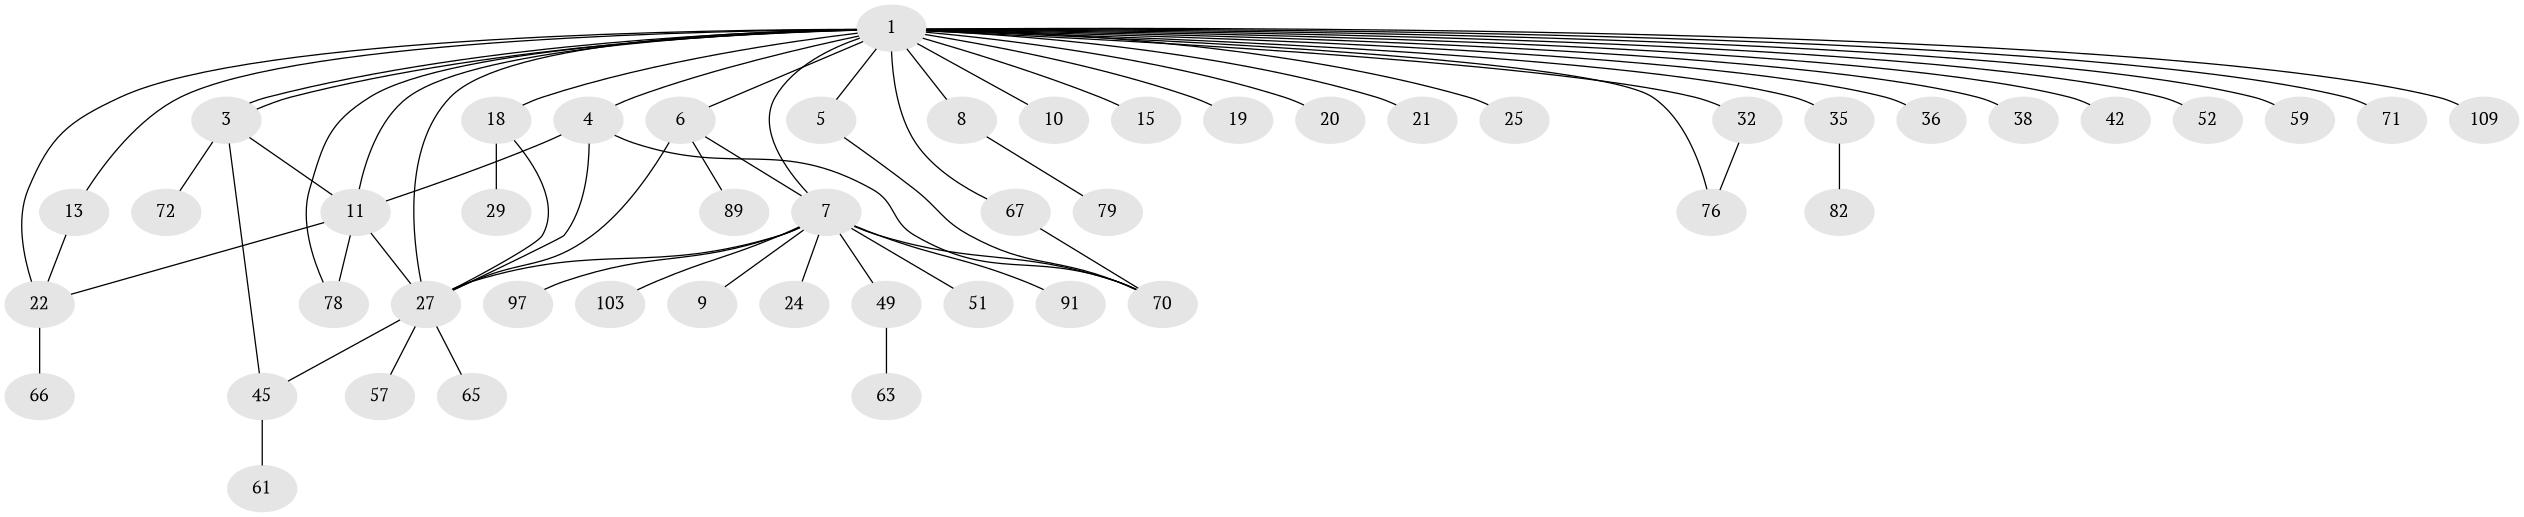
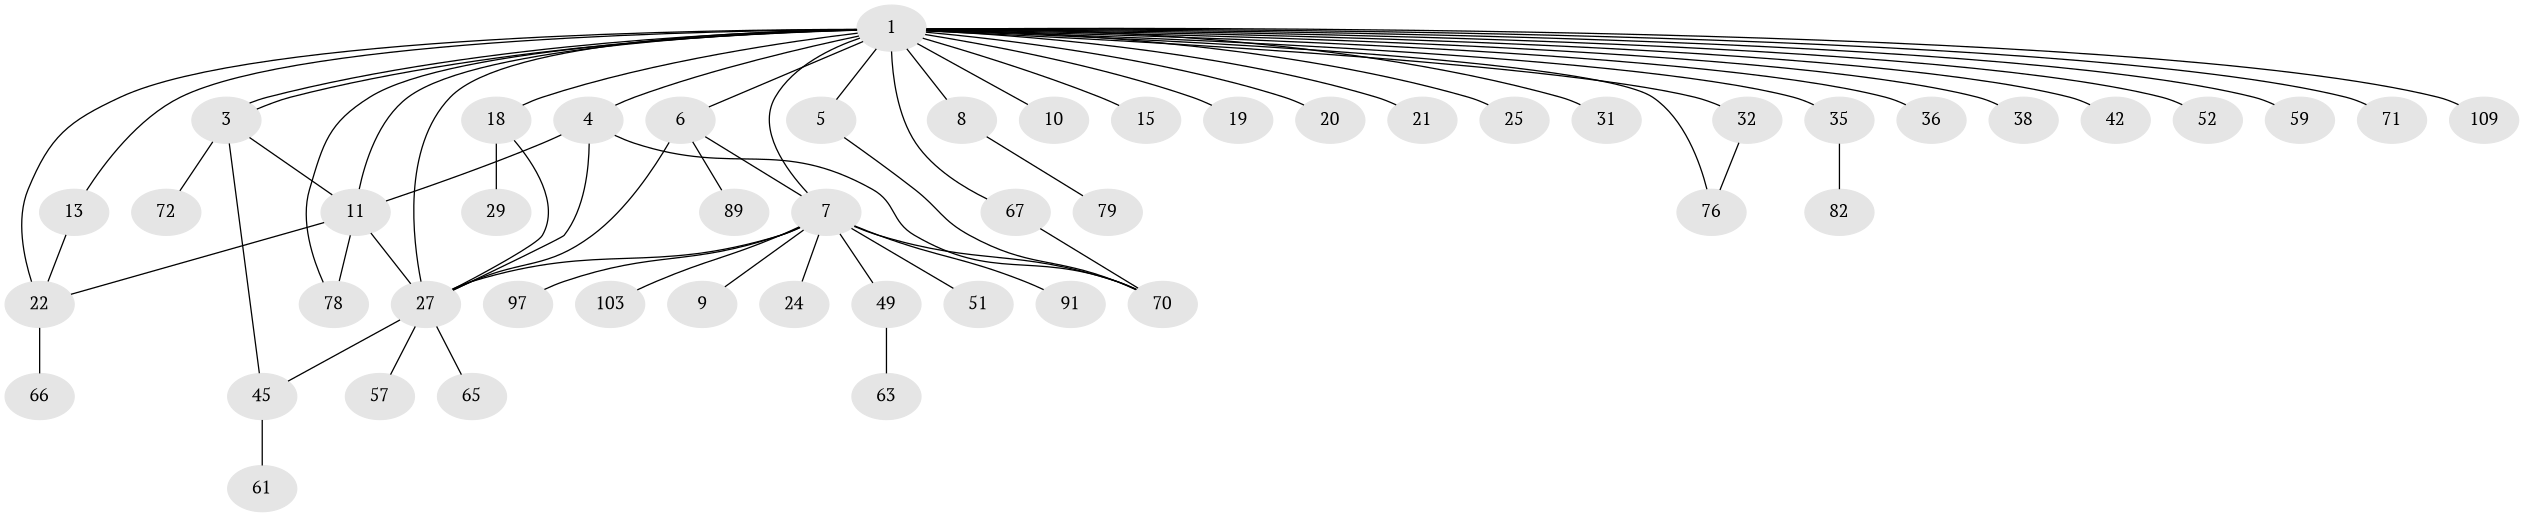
none -> (1607, 120)
